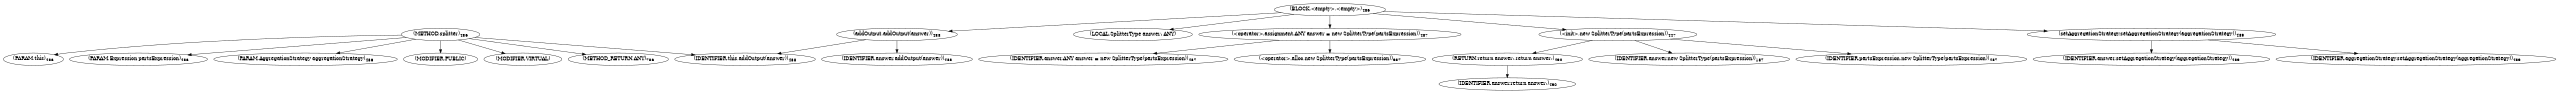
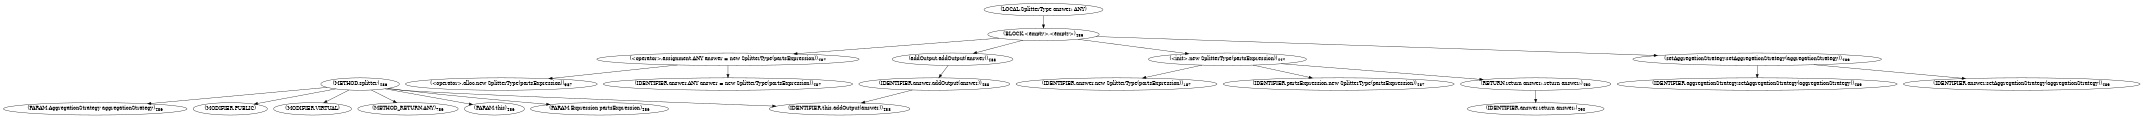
(1234, 22) -> (1043, 20)
(823, 46) -> (889, 96)
